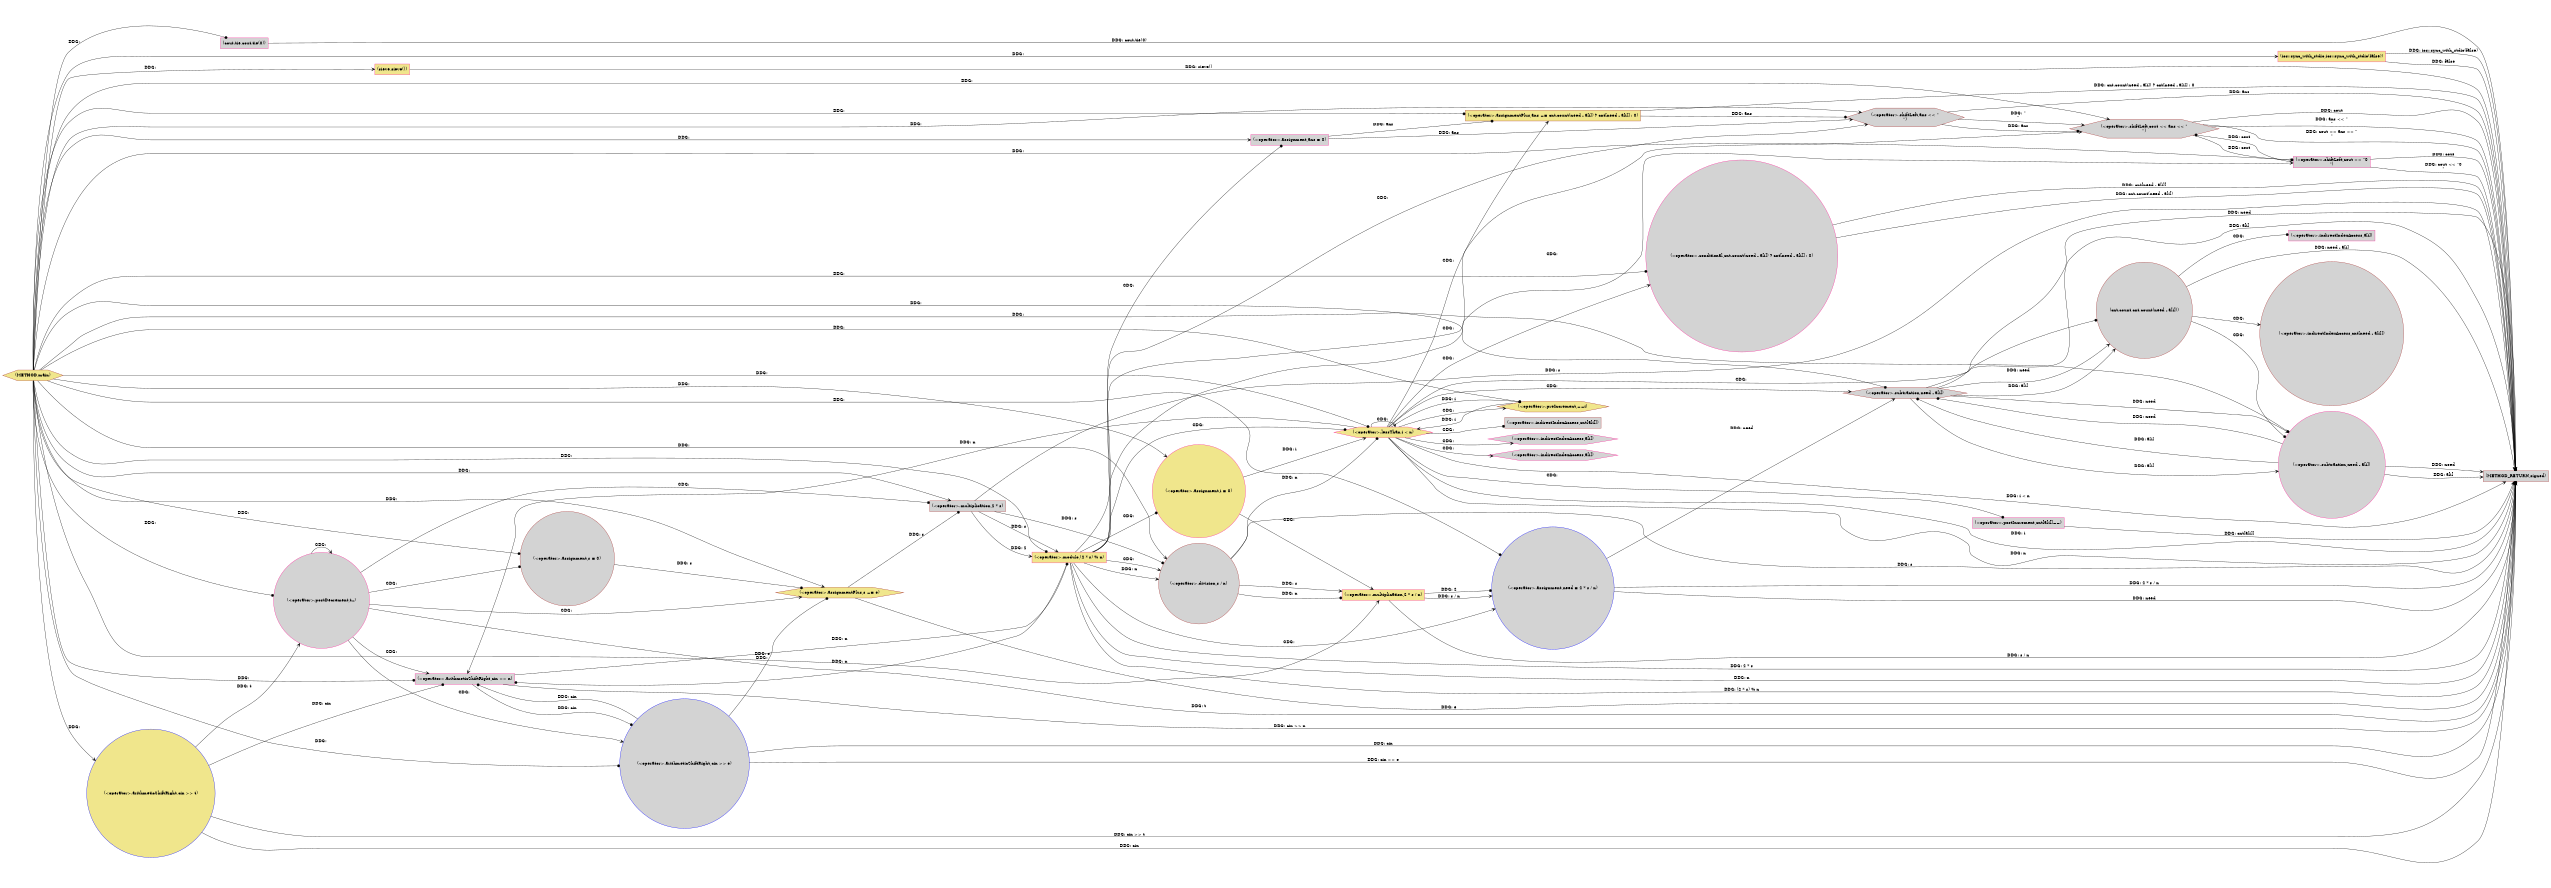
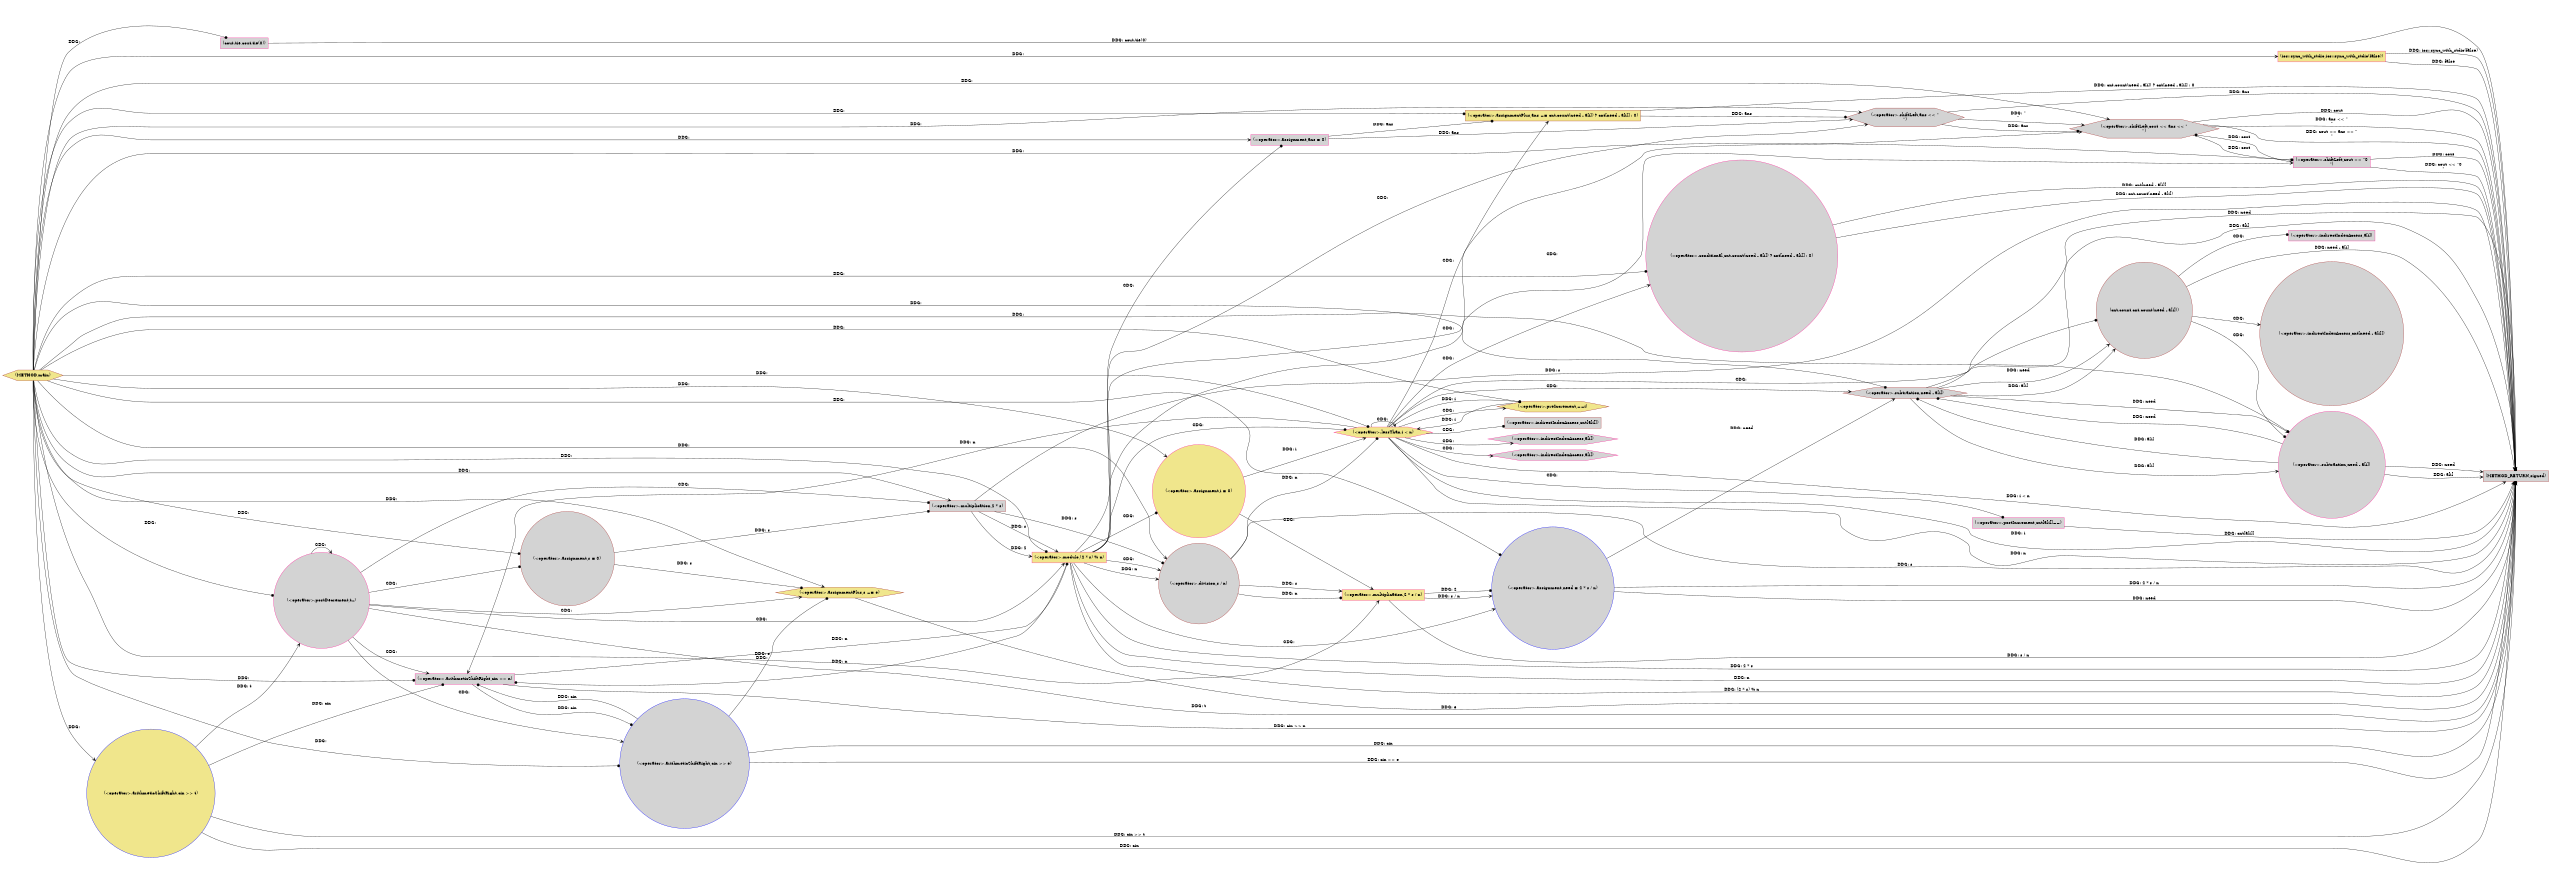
(392, 69) -> none
(903, 550) -> (771, 532)
none -> (725, 622)
